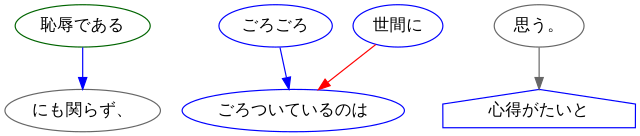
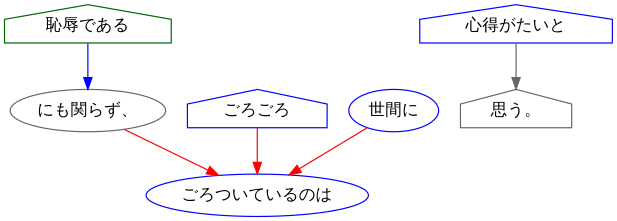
(83, 26) -> (88, 26)
(276, 26) -> (257, 111)
(539, 26) -> (516, 111)
(283, 62) -> (257, 145)
(539, 62) -> (516, 60)
none -> (166, 150)
